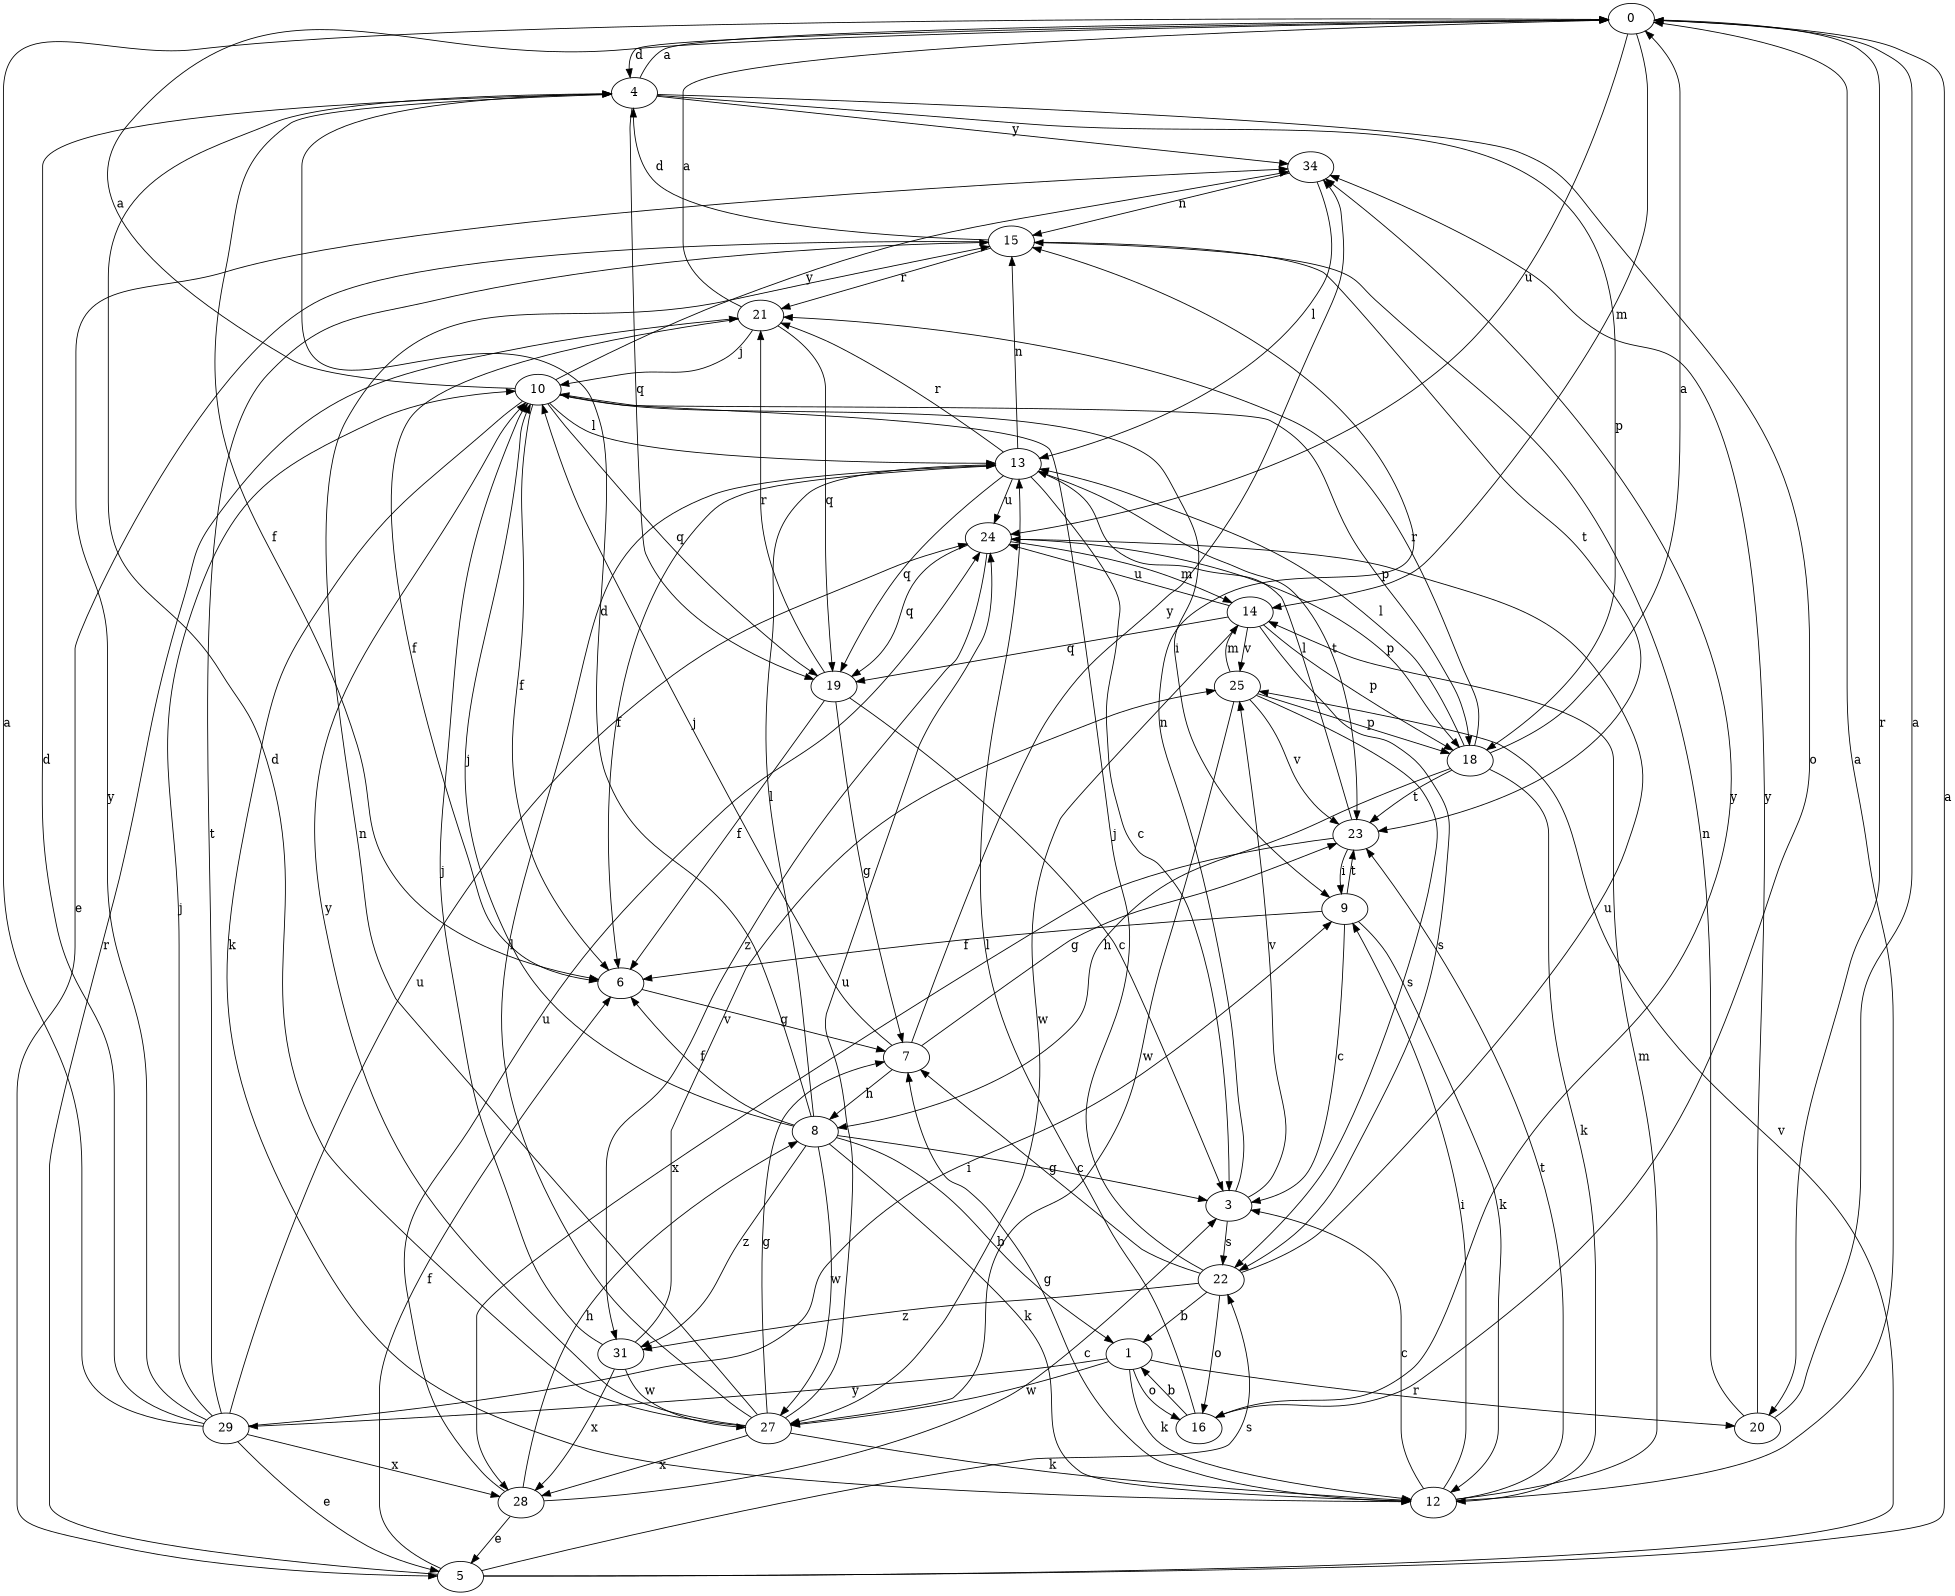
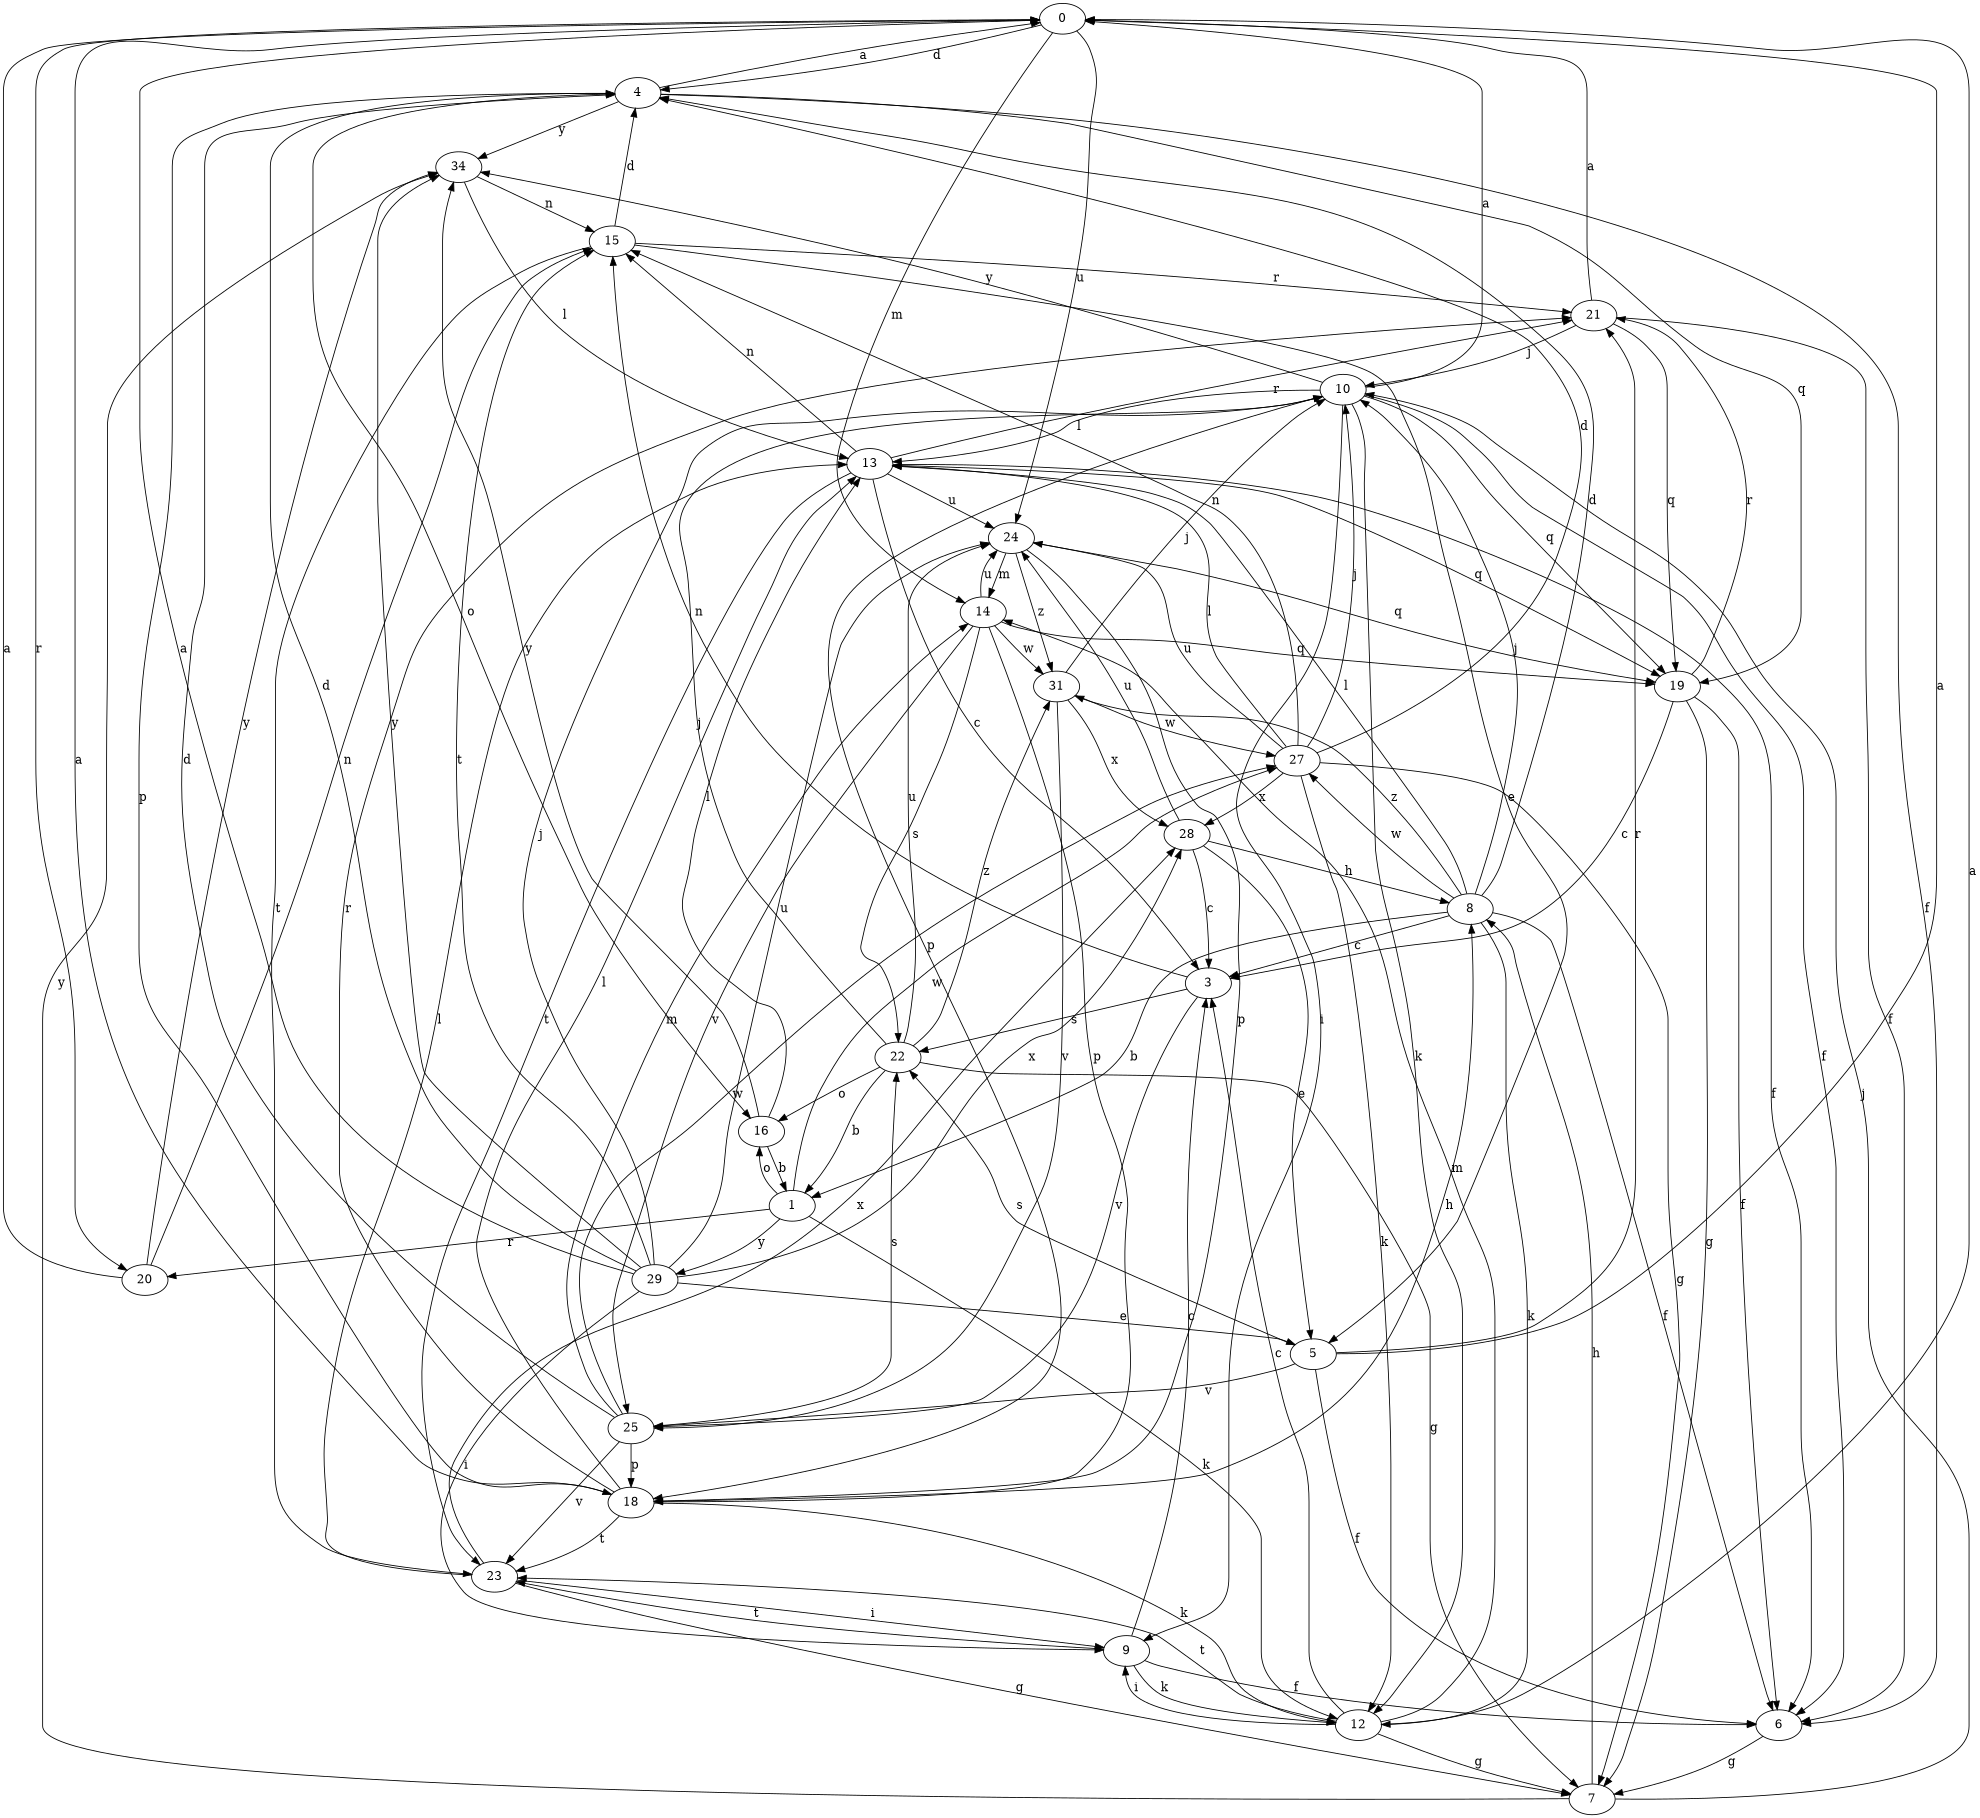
none -> (190, 666)
(329, 909) -> (1355, 575)
(1112, 921) -> (1037, 1697)
(1039, 1038) -> (1015, 647)
